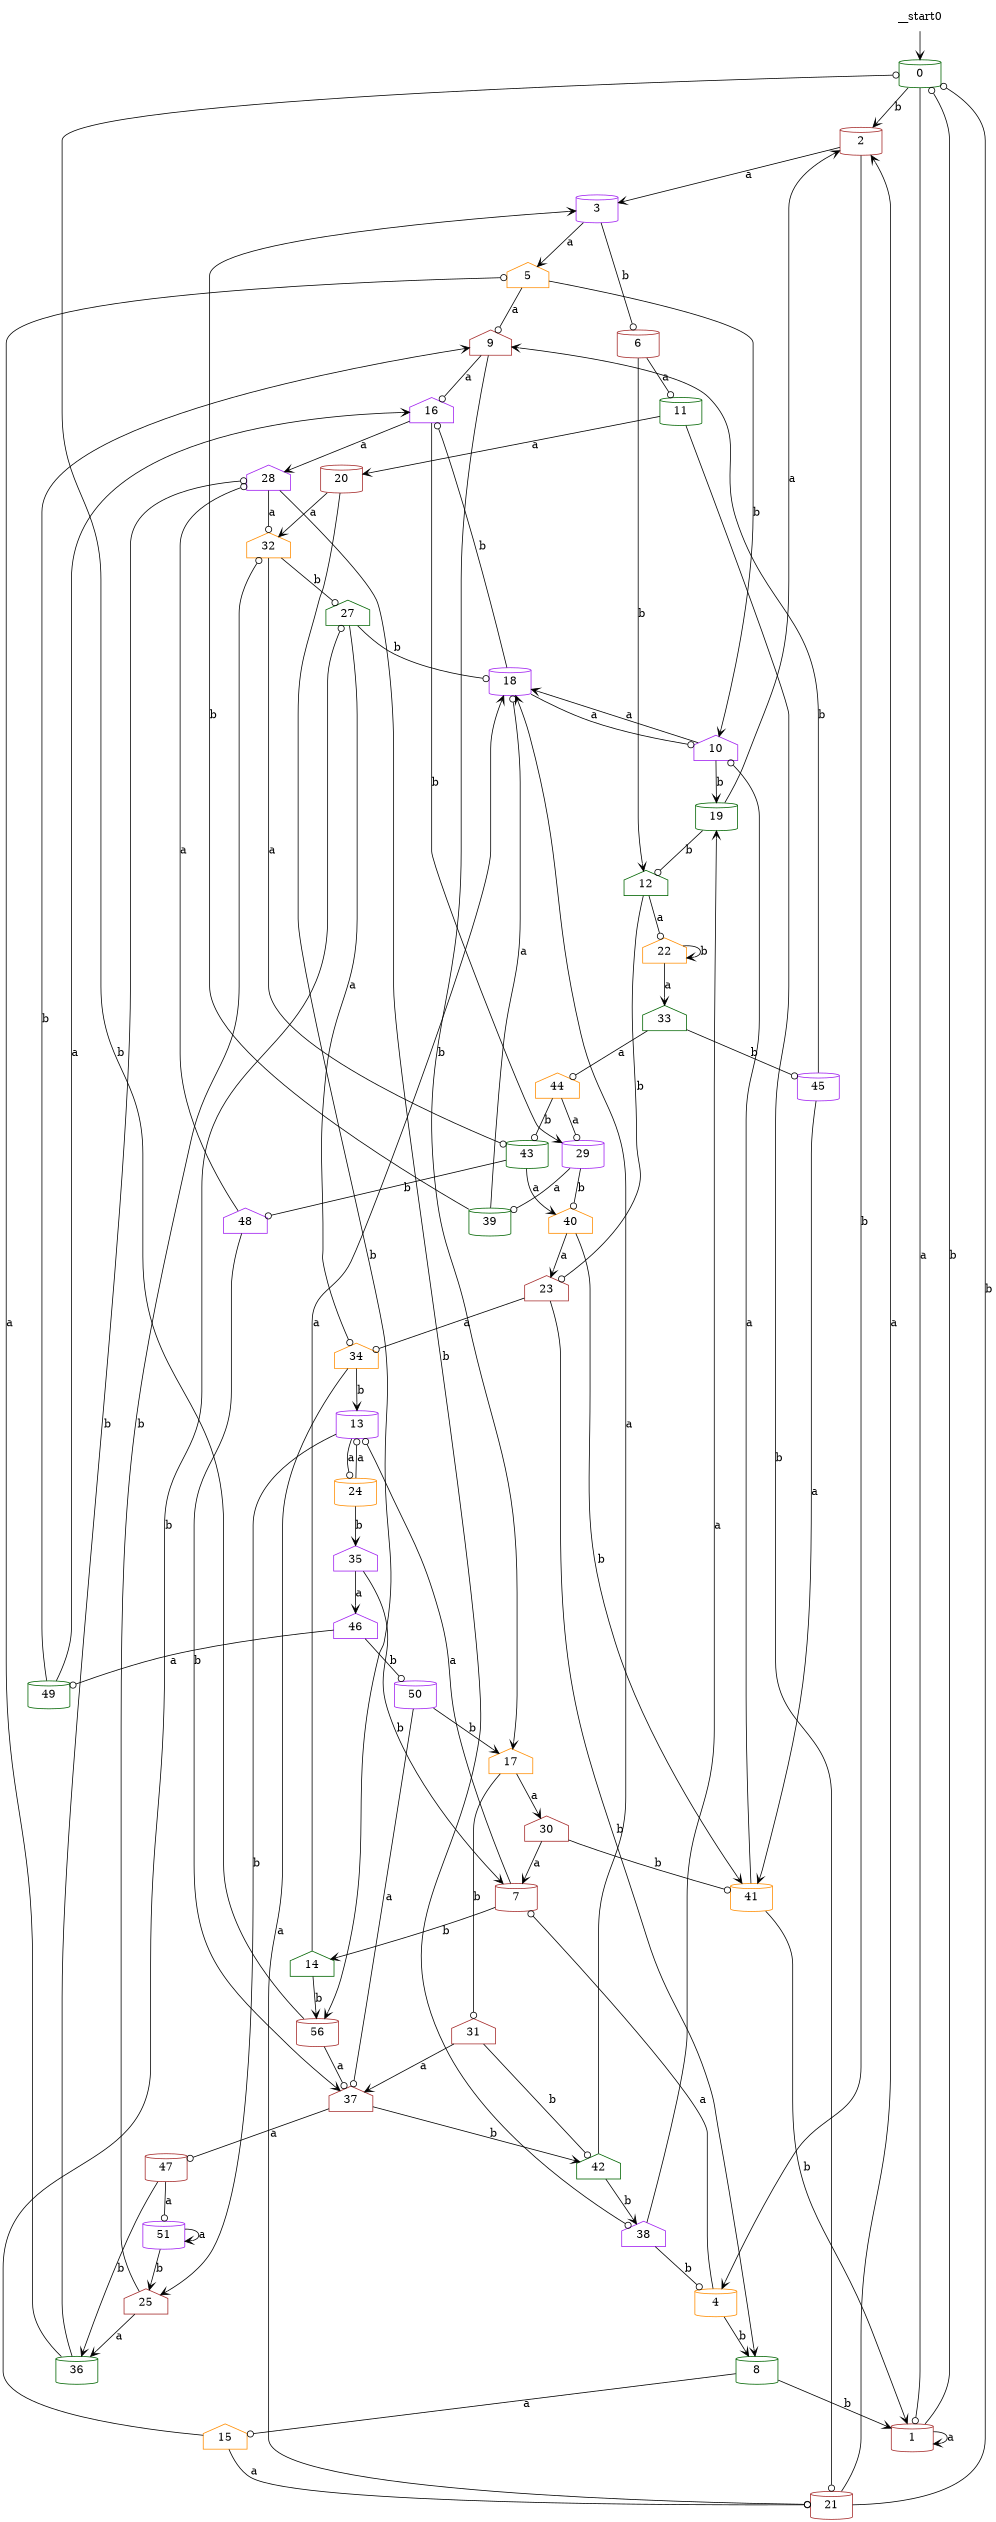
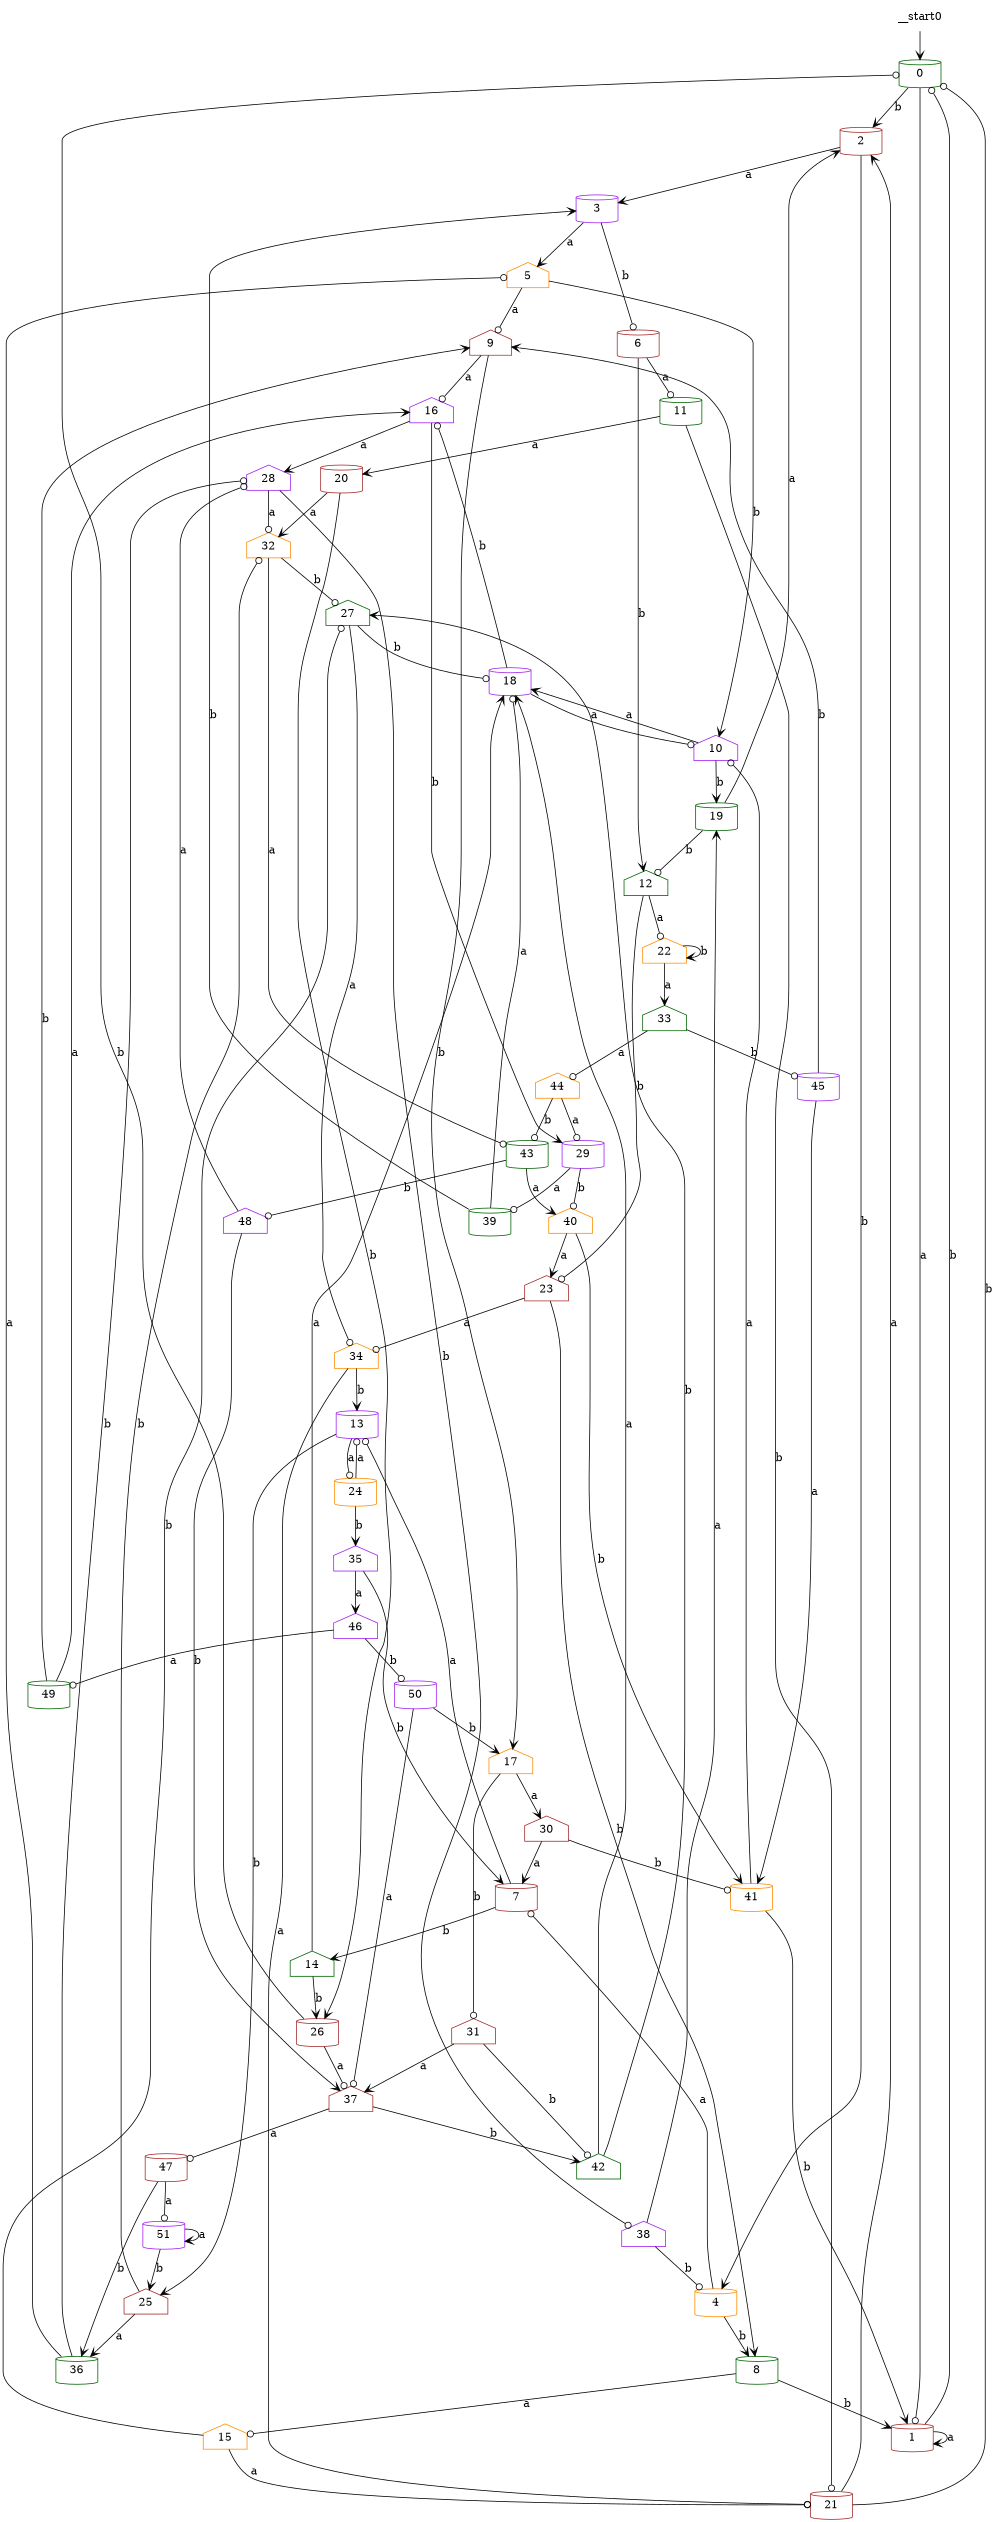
(318, 2033) -> (318, 2033)
(619, 2198) -> (685, 1310)
